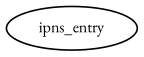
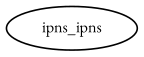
(72, 28) -> (72, 28)
